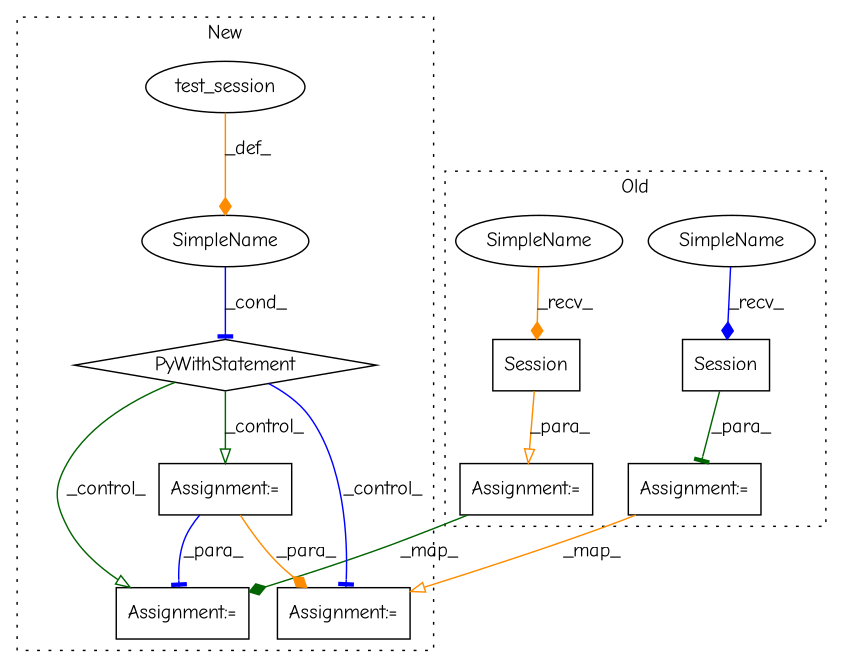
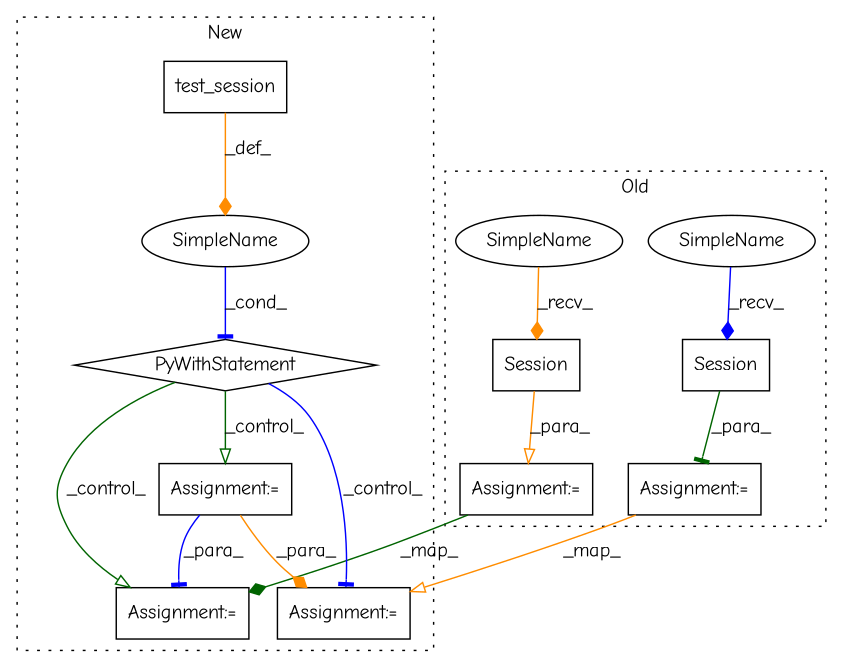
(225, 87) -> (225, 87)
